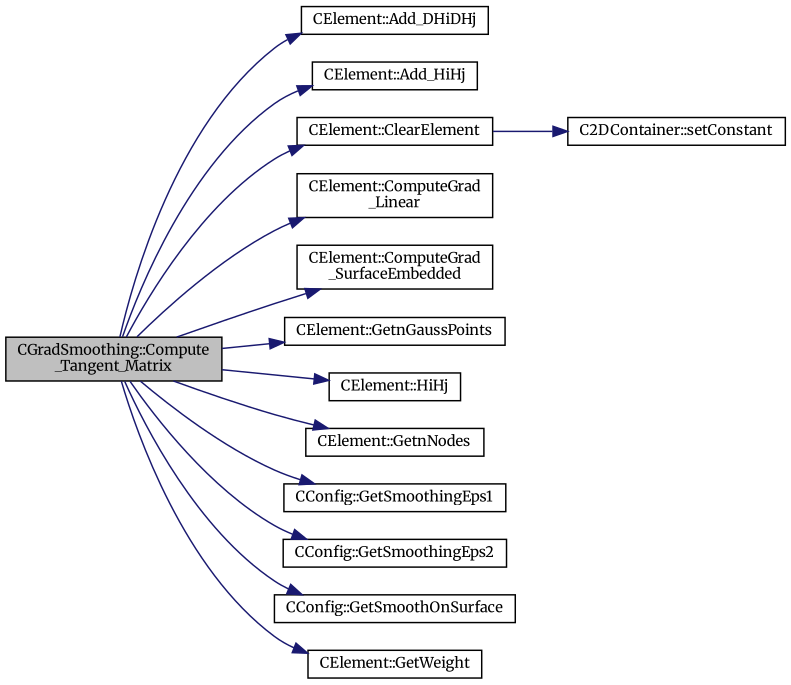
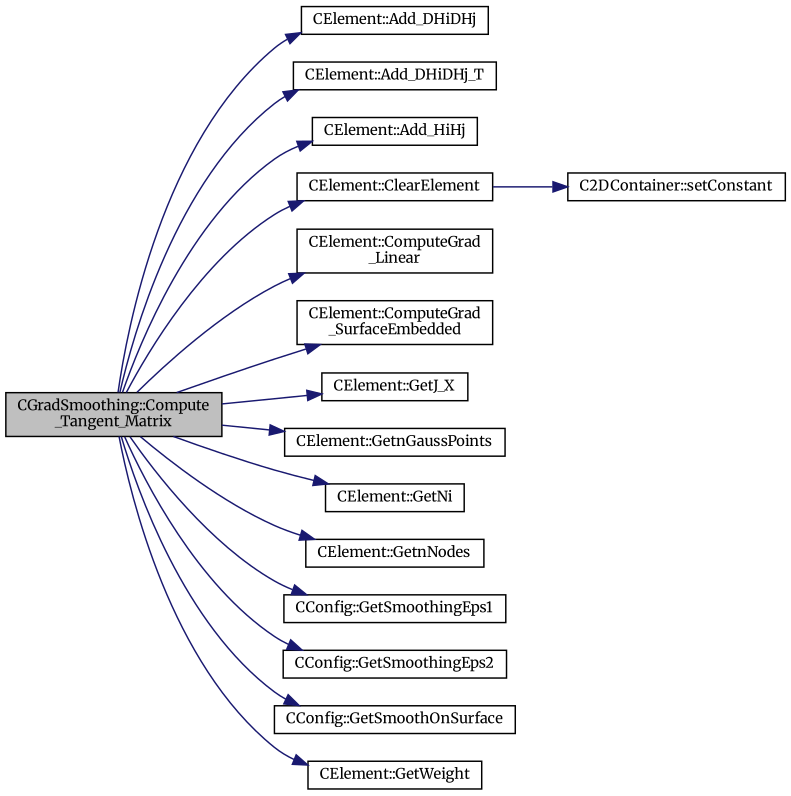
none -> (395, 76)
(395, 387) -> (395, 498)
none -> (395, 387)
